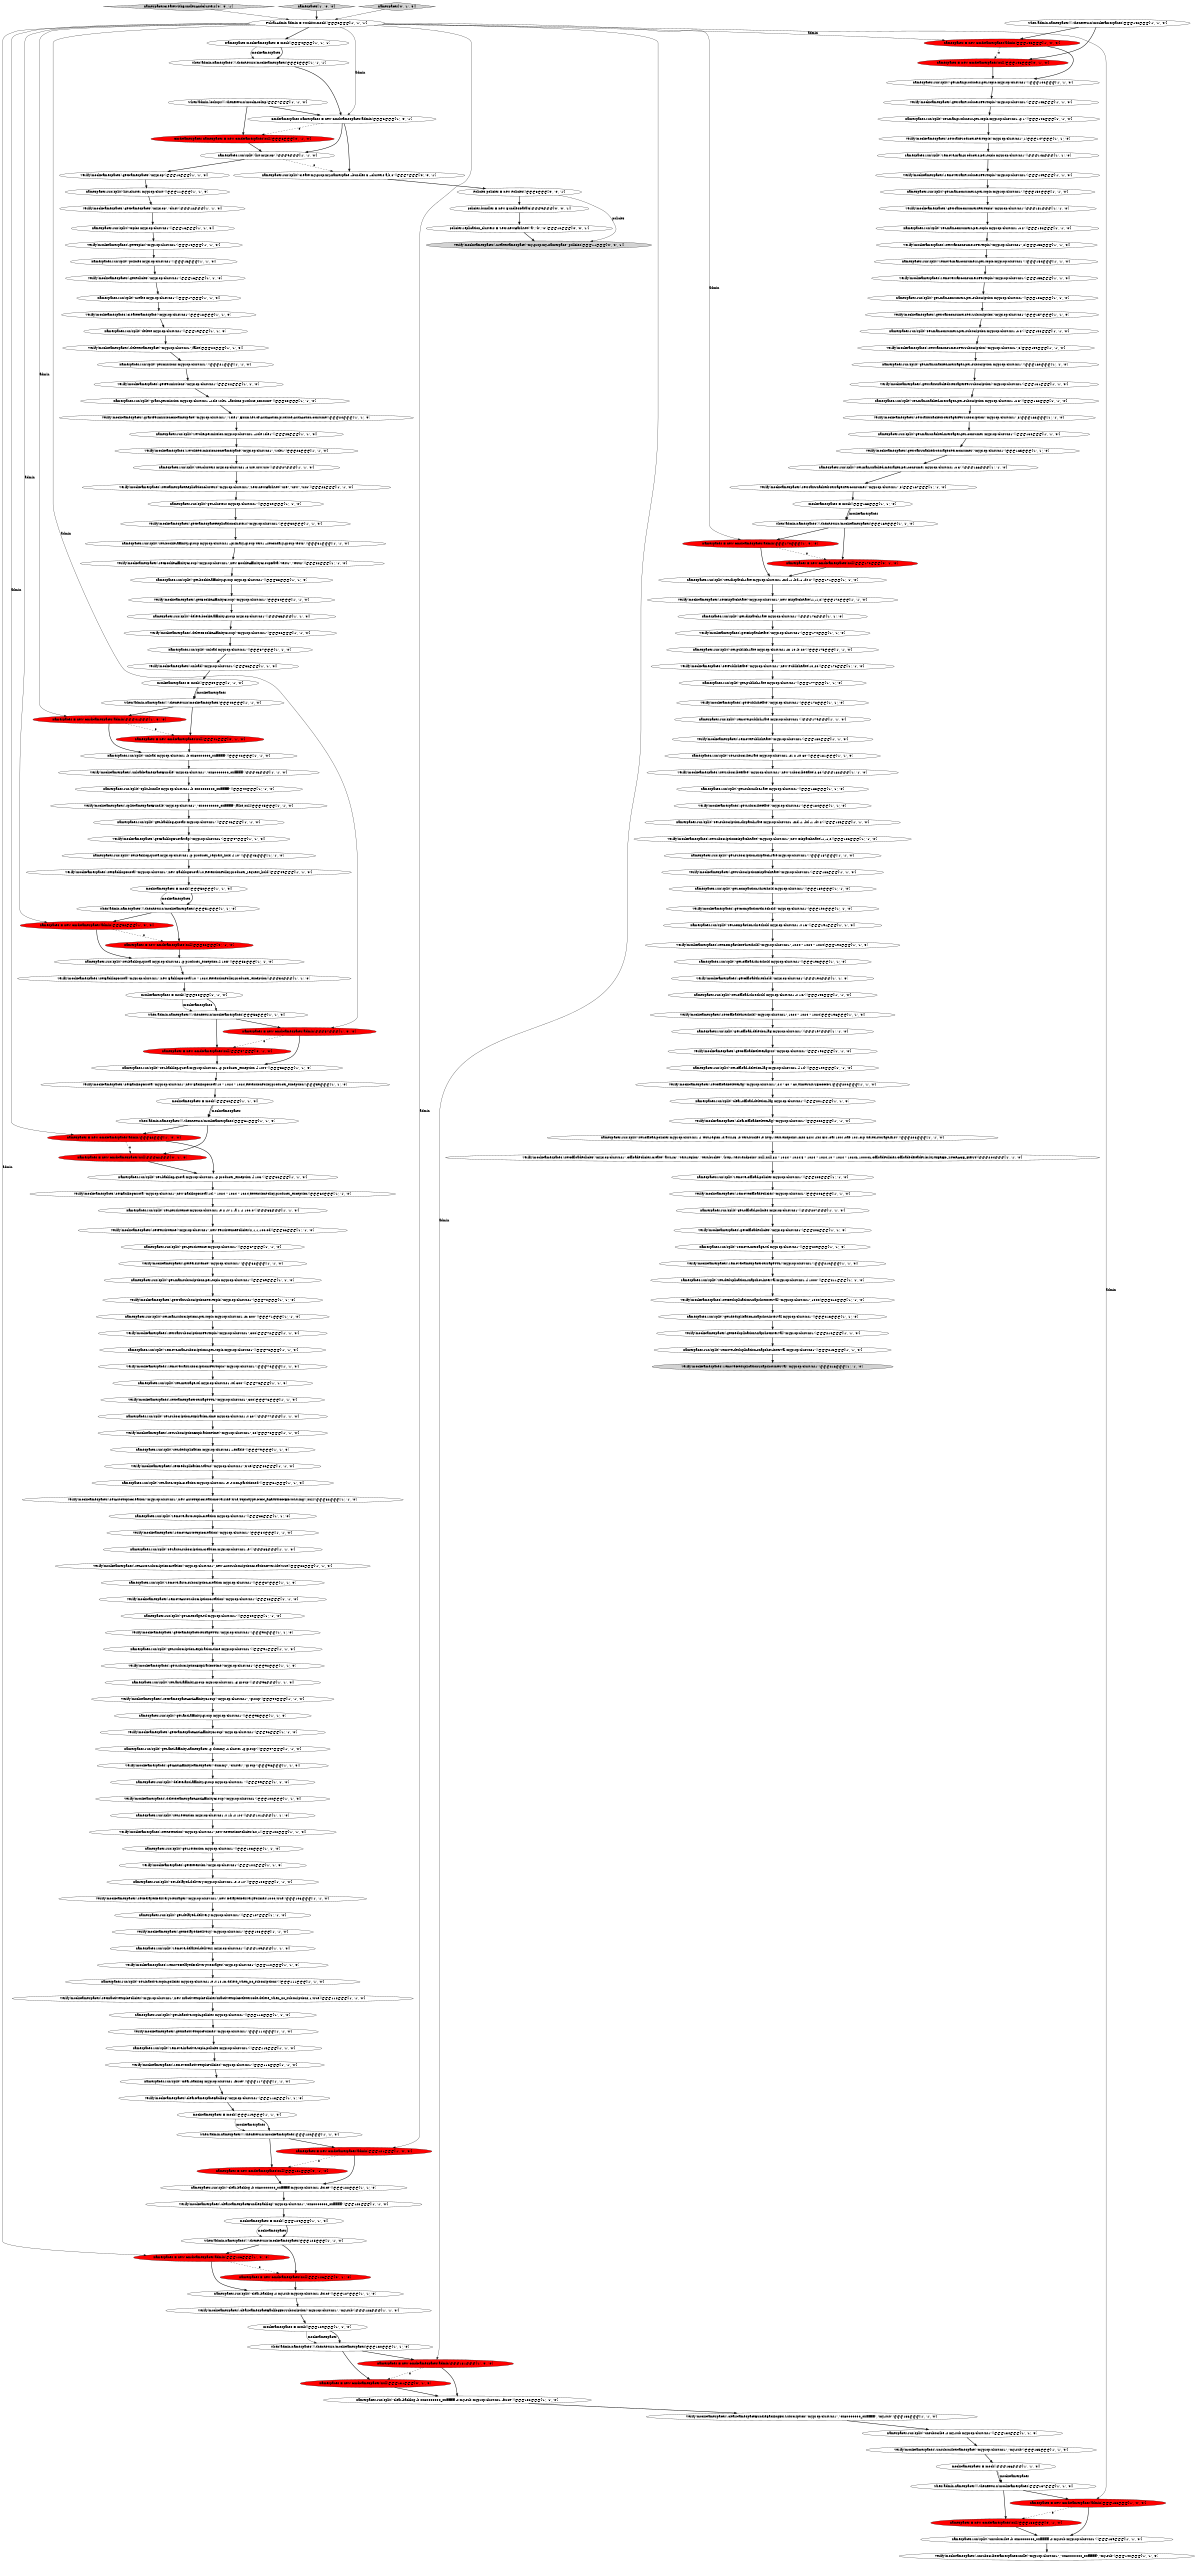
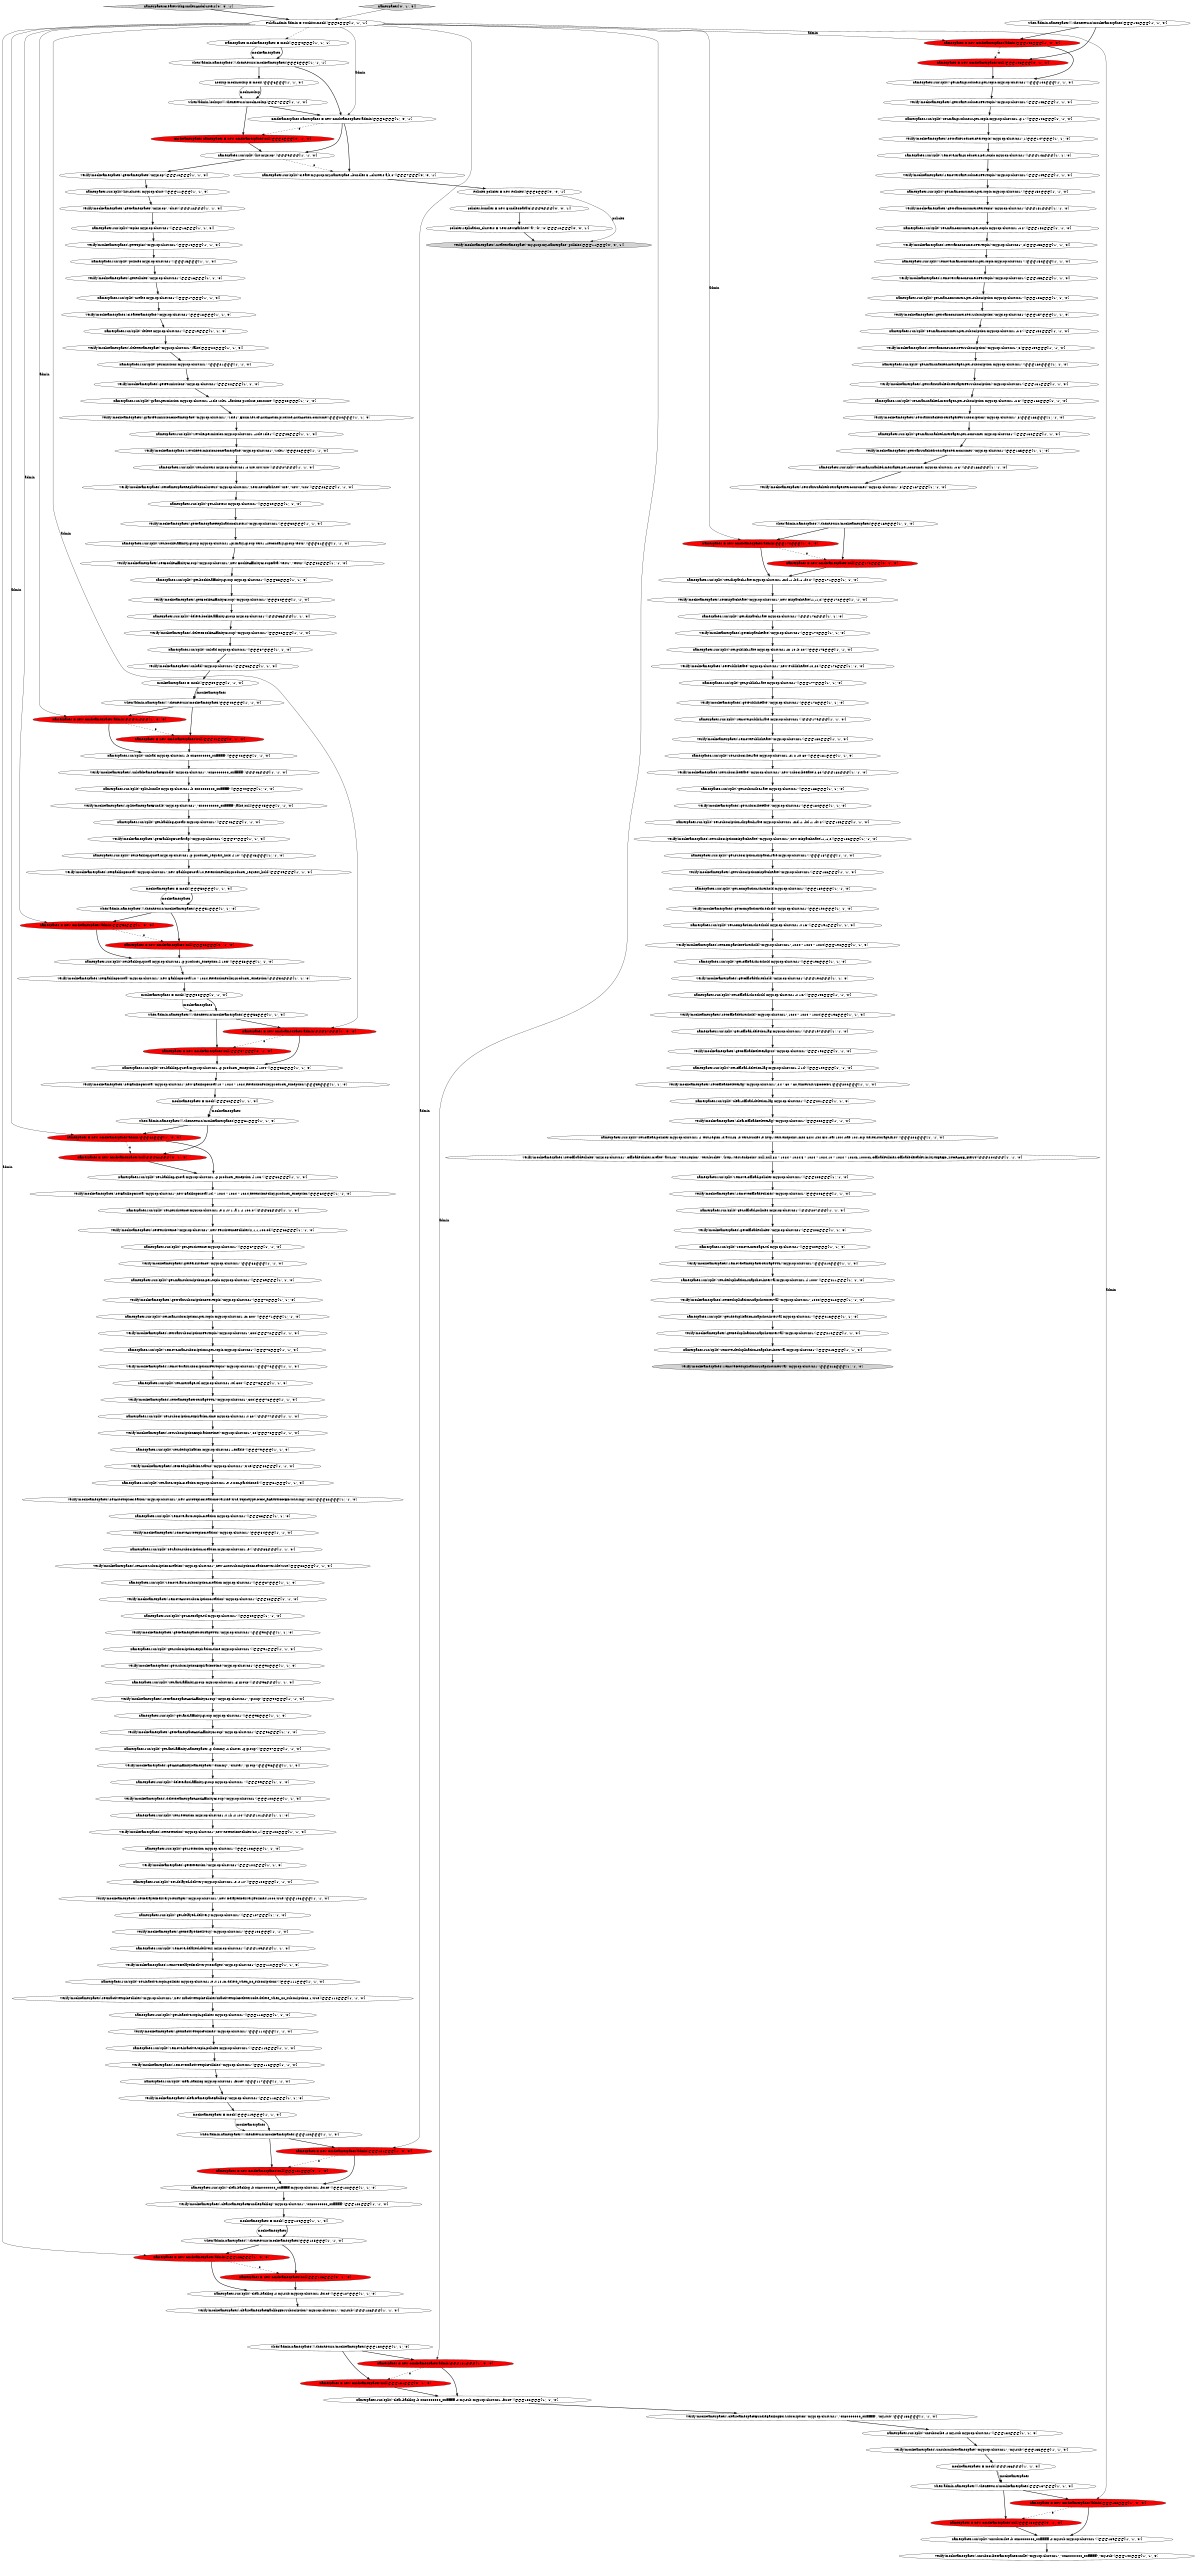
(317, 7) -> none
(249, 14) -> (249, 14)
(298, 33) -> (298, 33)
none -> (259, 83)
(519, 199) -> none
(853, 504) -> none
(307, 2327) -> none
